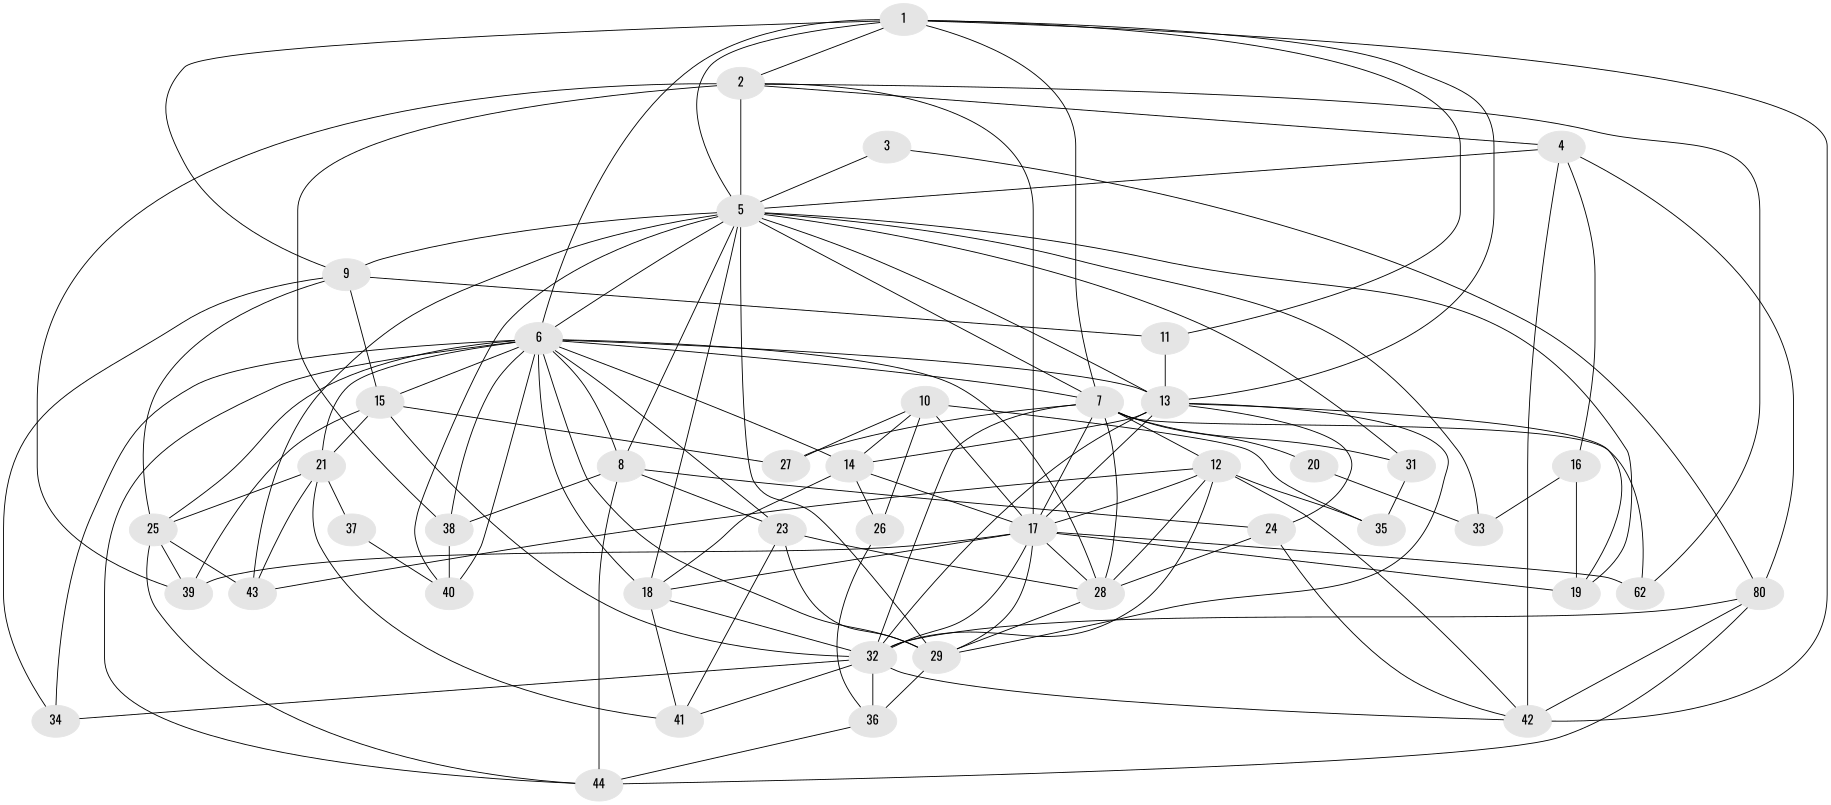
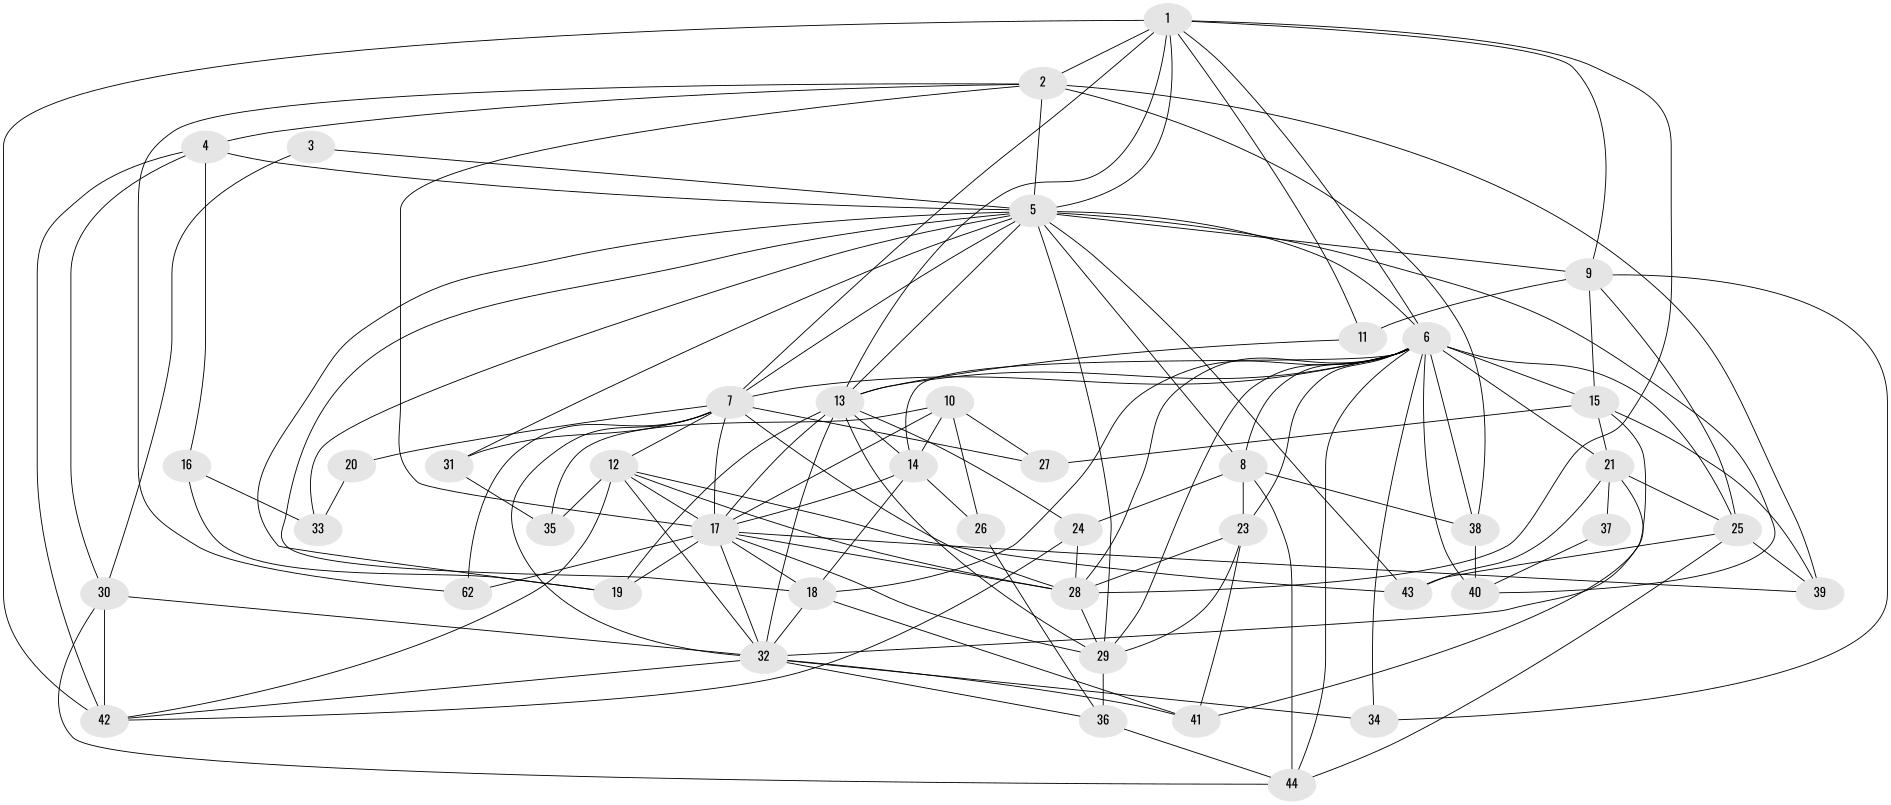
none -> (1669, 320)
(1760, 594) -> (105, 594)
